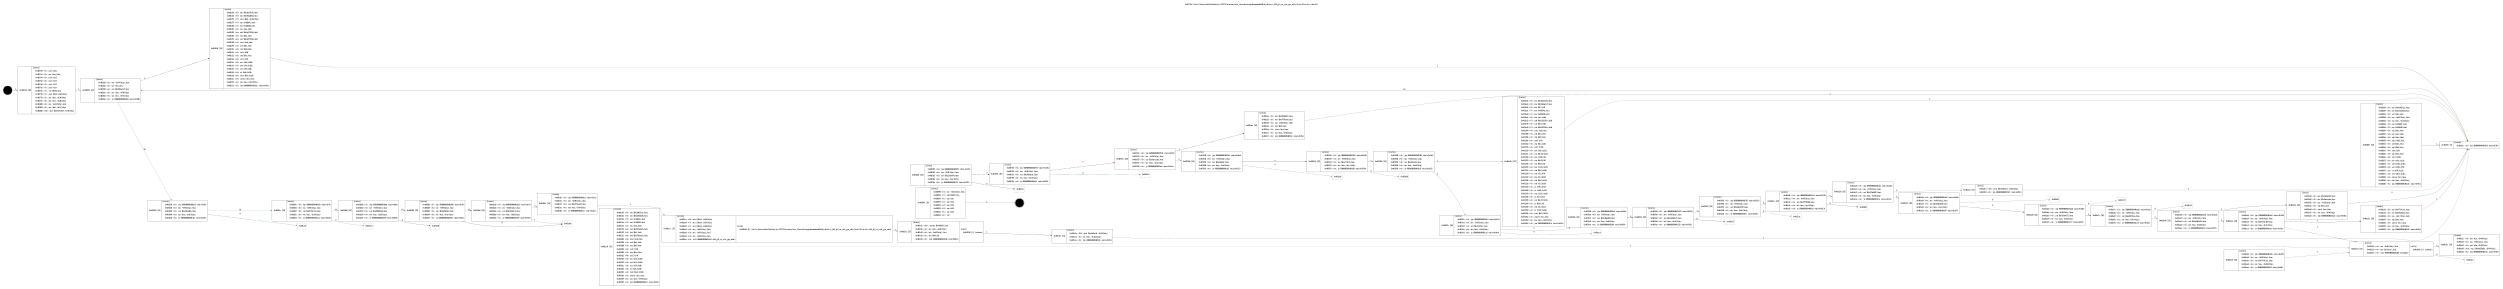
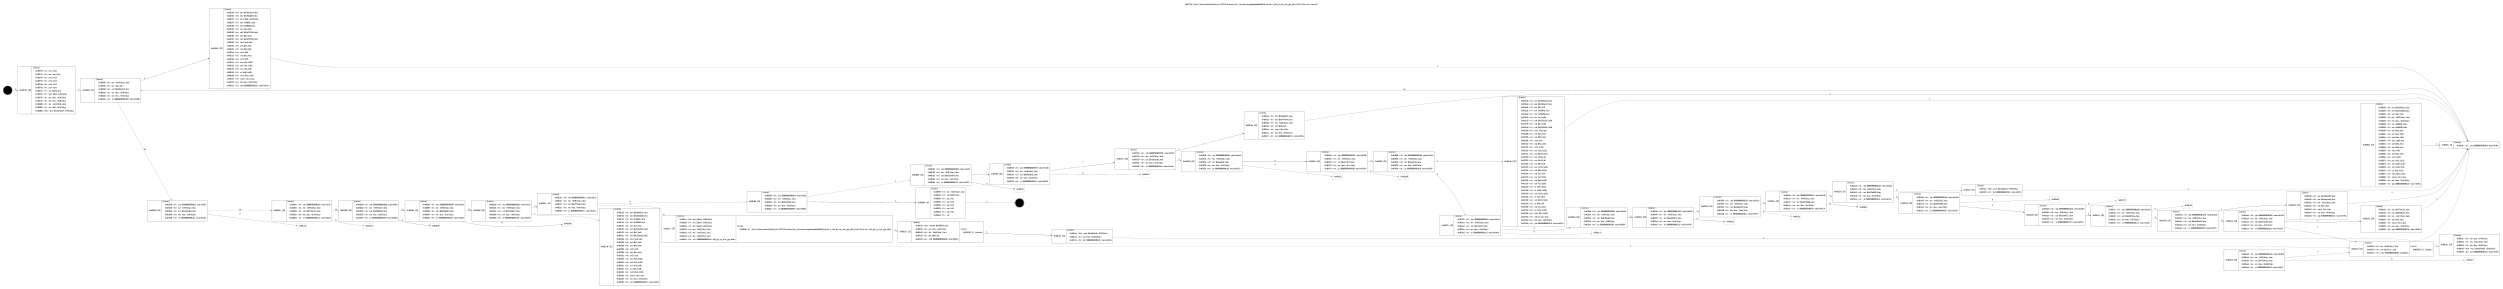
none -> (777, 202)
(546, 223) -> (565, 216)
(2448, 257) -> (2374, 260)
